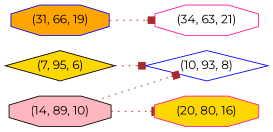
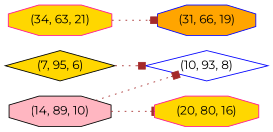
(128, 20) -> (130, 20)
(207, 20) -> (60, 20)
